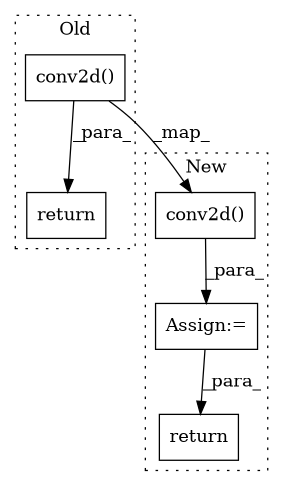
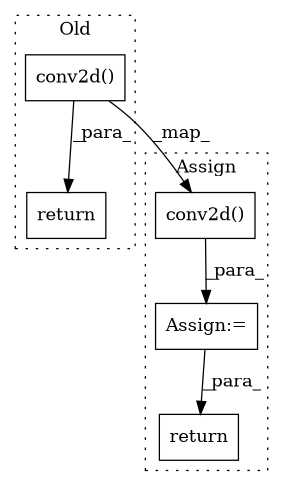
(207, 168) -> (207, 168)
